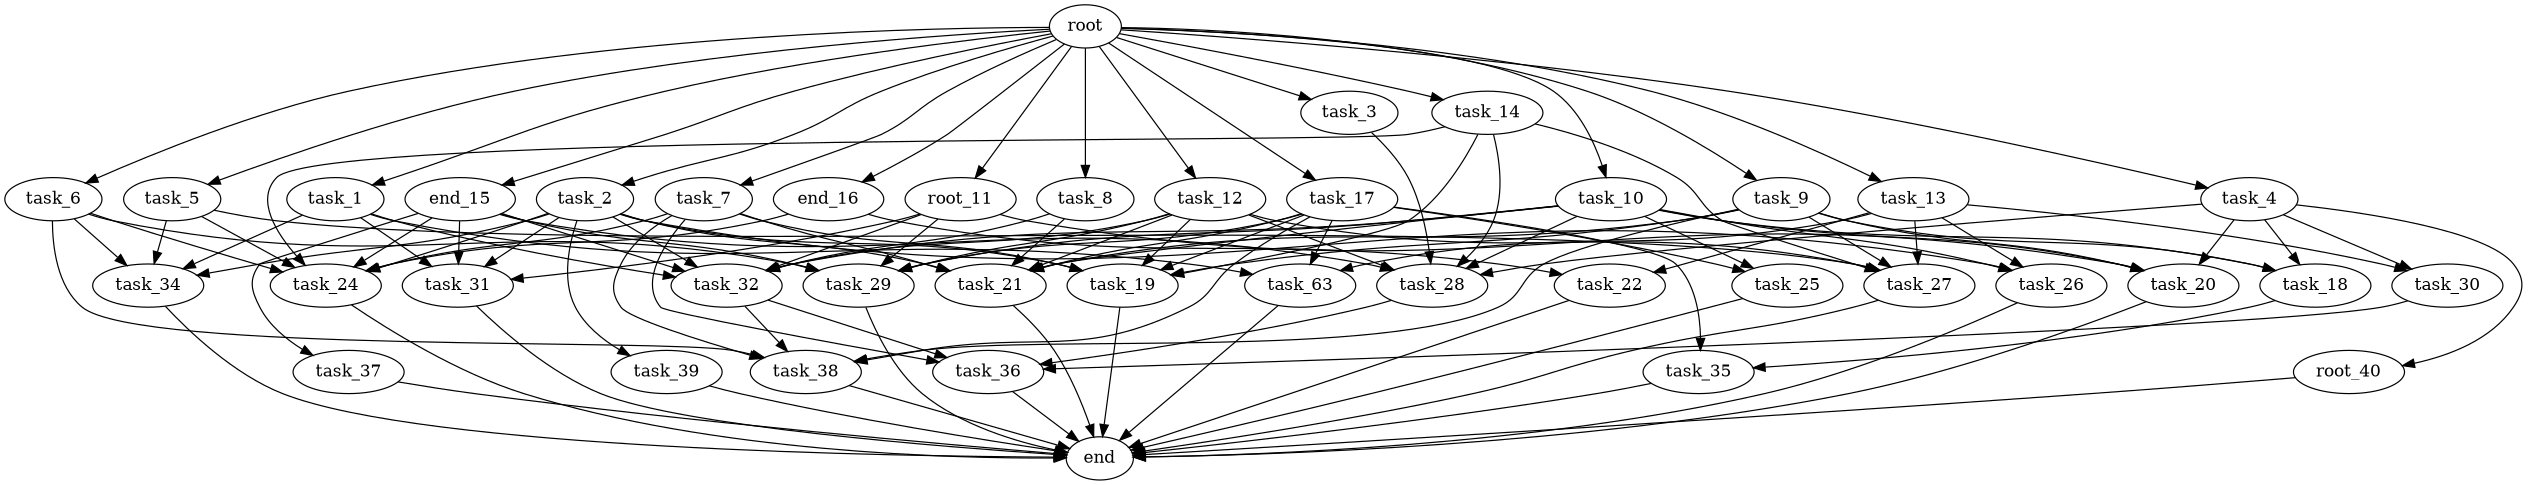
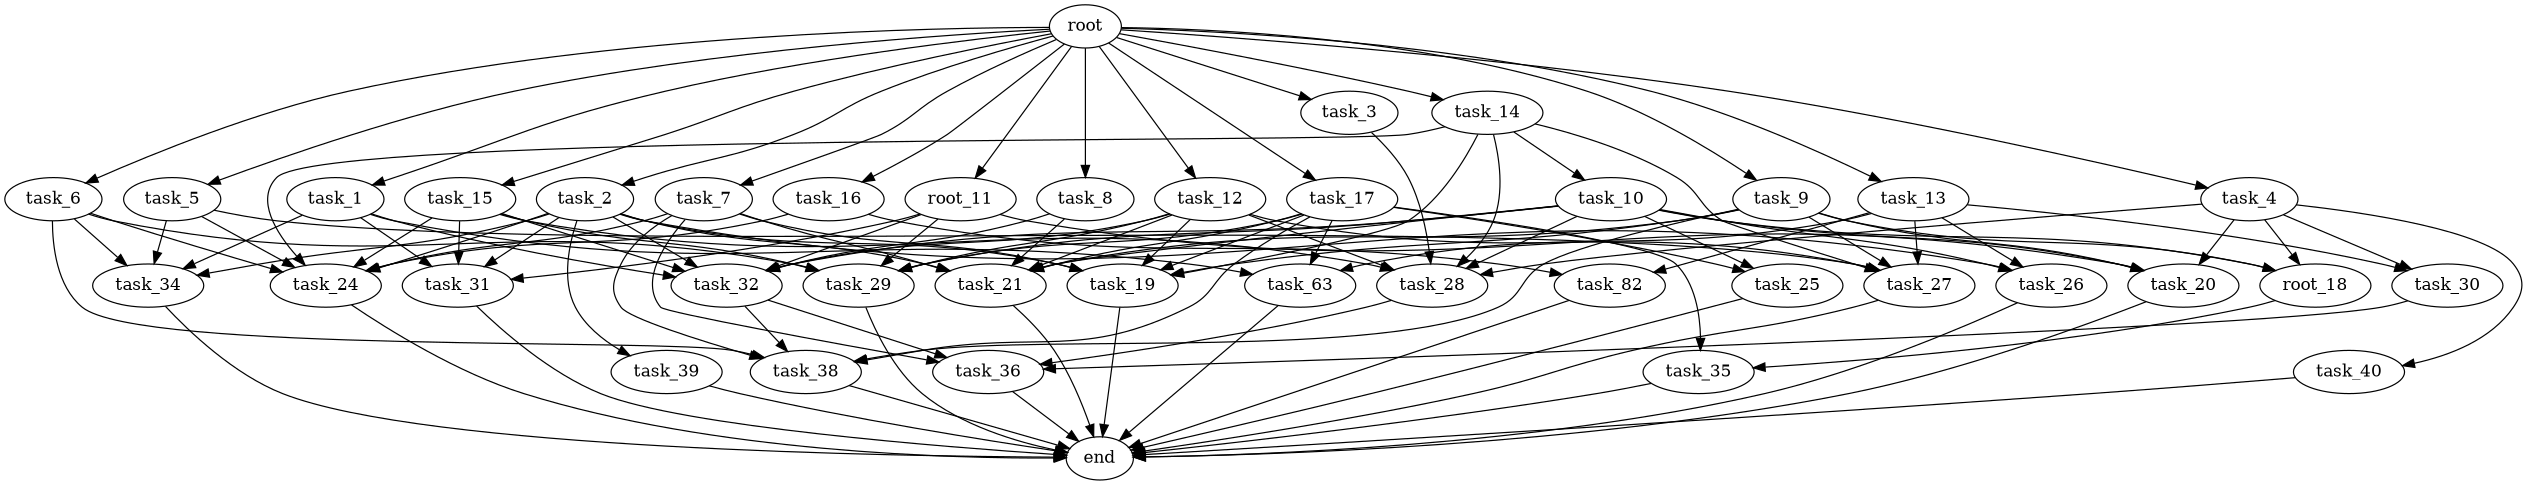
(1385, 47) -> (1544, 153)
(460, 199) -> (460, 199)
(829, 199) -> (829, 199)
(1610, 286) -> (1610, 286)
(2315, 286) -> (2315, 286)
(349, 372) -> none
(2349, 372) -> (2349, 372)
